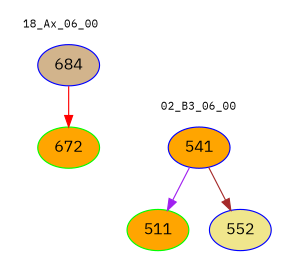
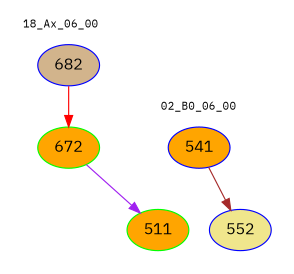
(69, 65) -> (69, 65)
(199, 107) -> (199, 107)
(181, 184) -> (109, 185)
